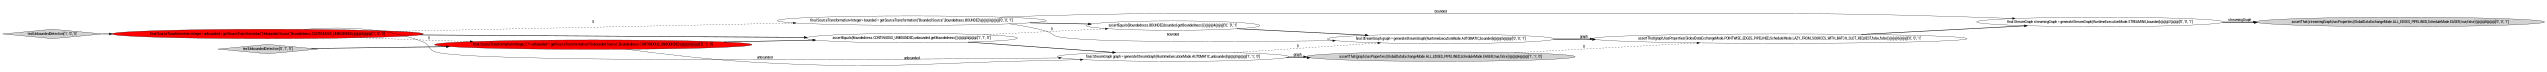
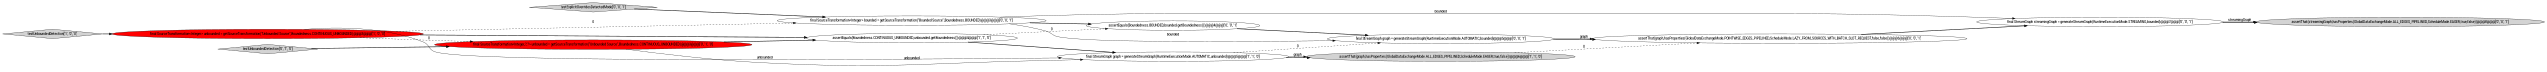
none -> (593, 7)
